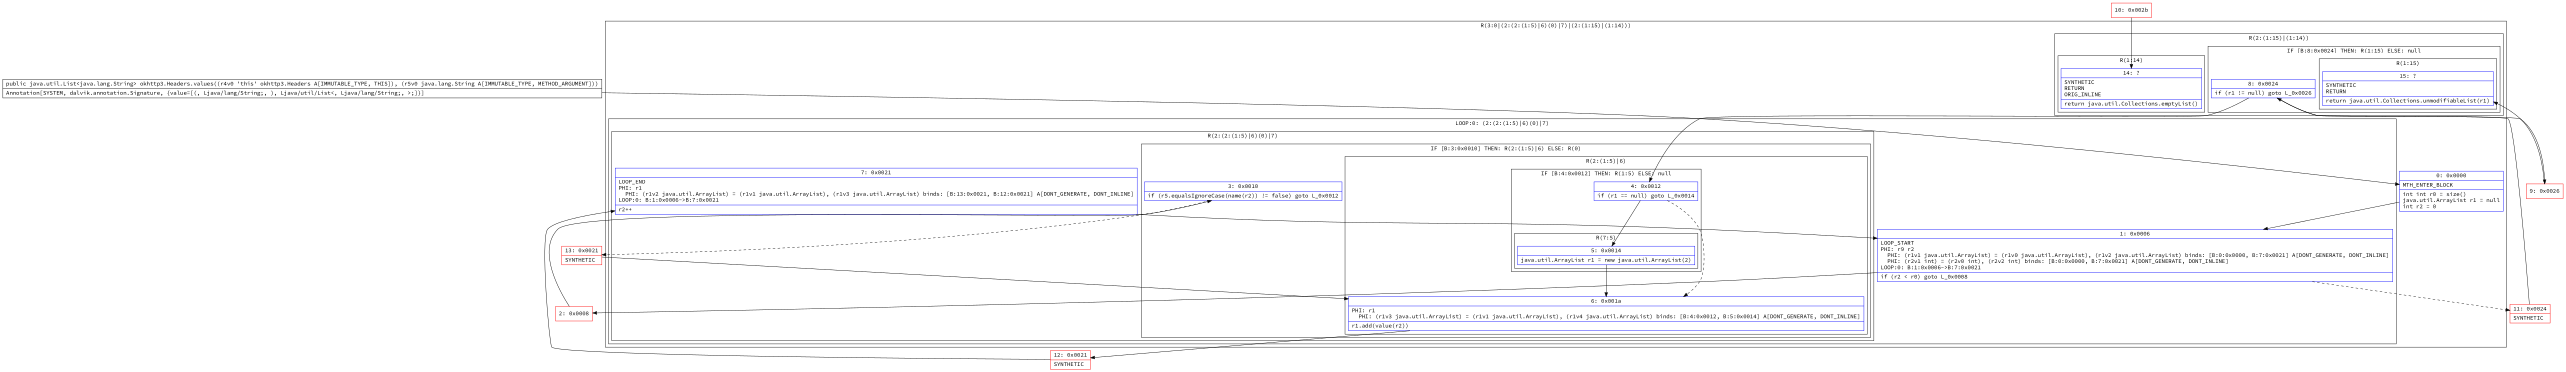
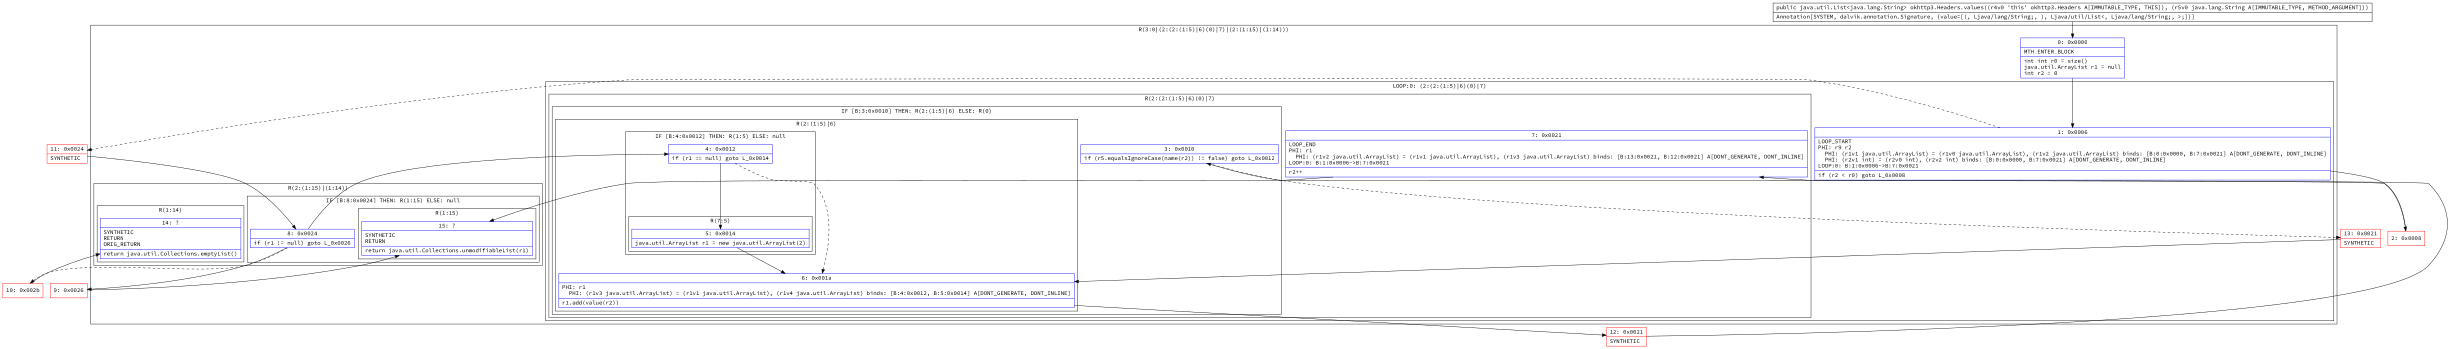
(2083, 94) -> (122, 244)
(1505, 224) -> (911, 181)
none -> (161, 268)
